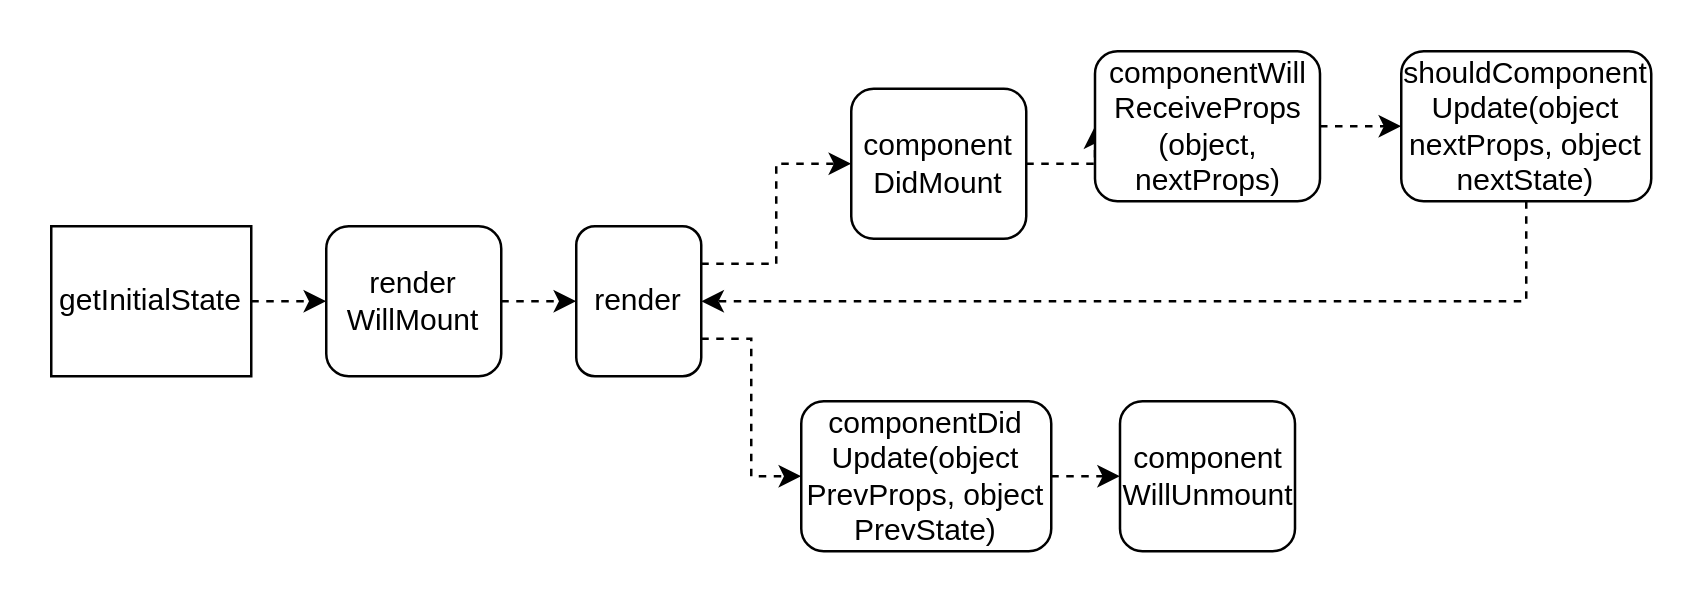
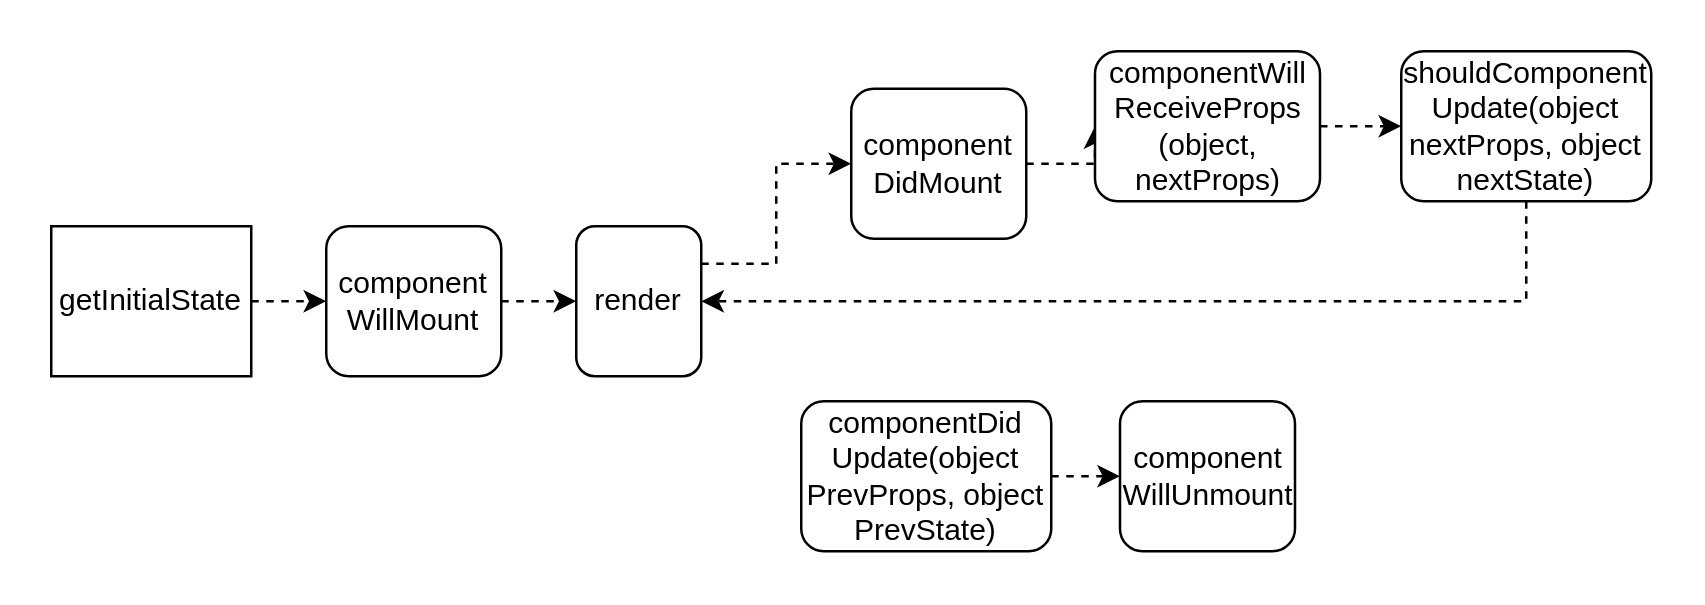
(414, 301) -> (414, 301)
(751, 399) -> none
